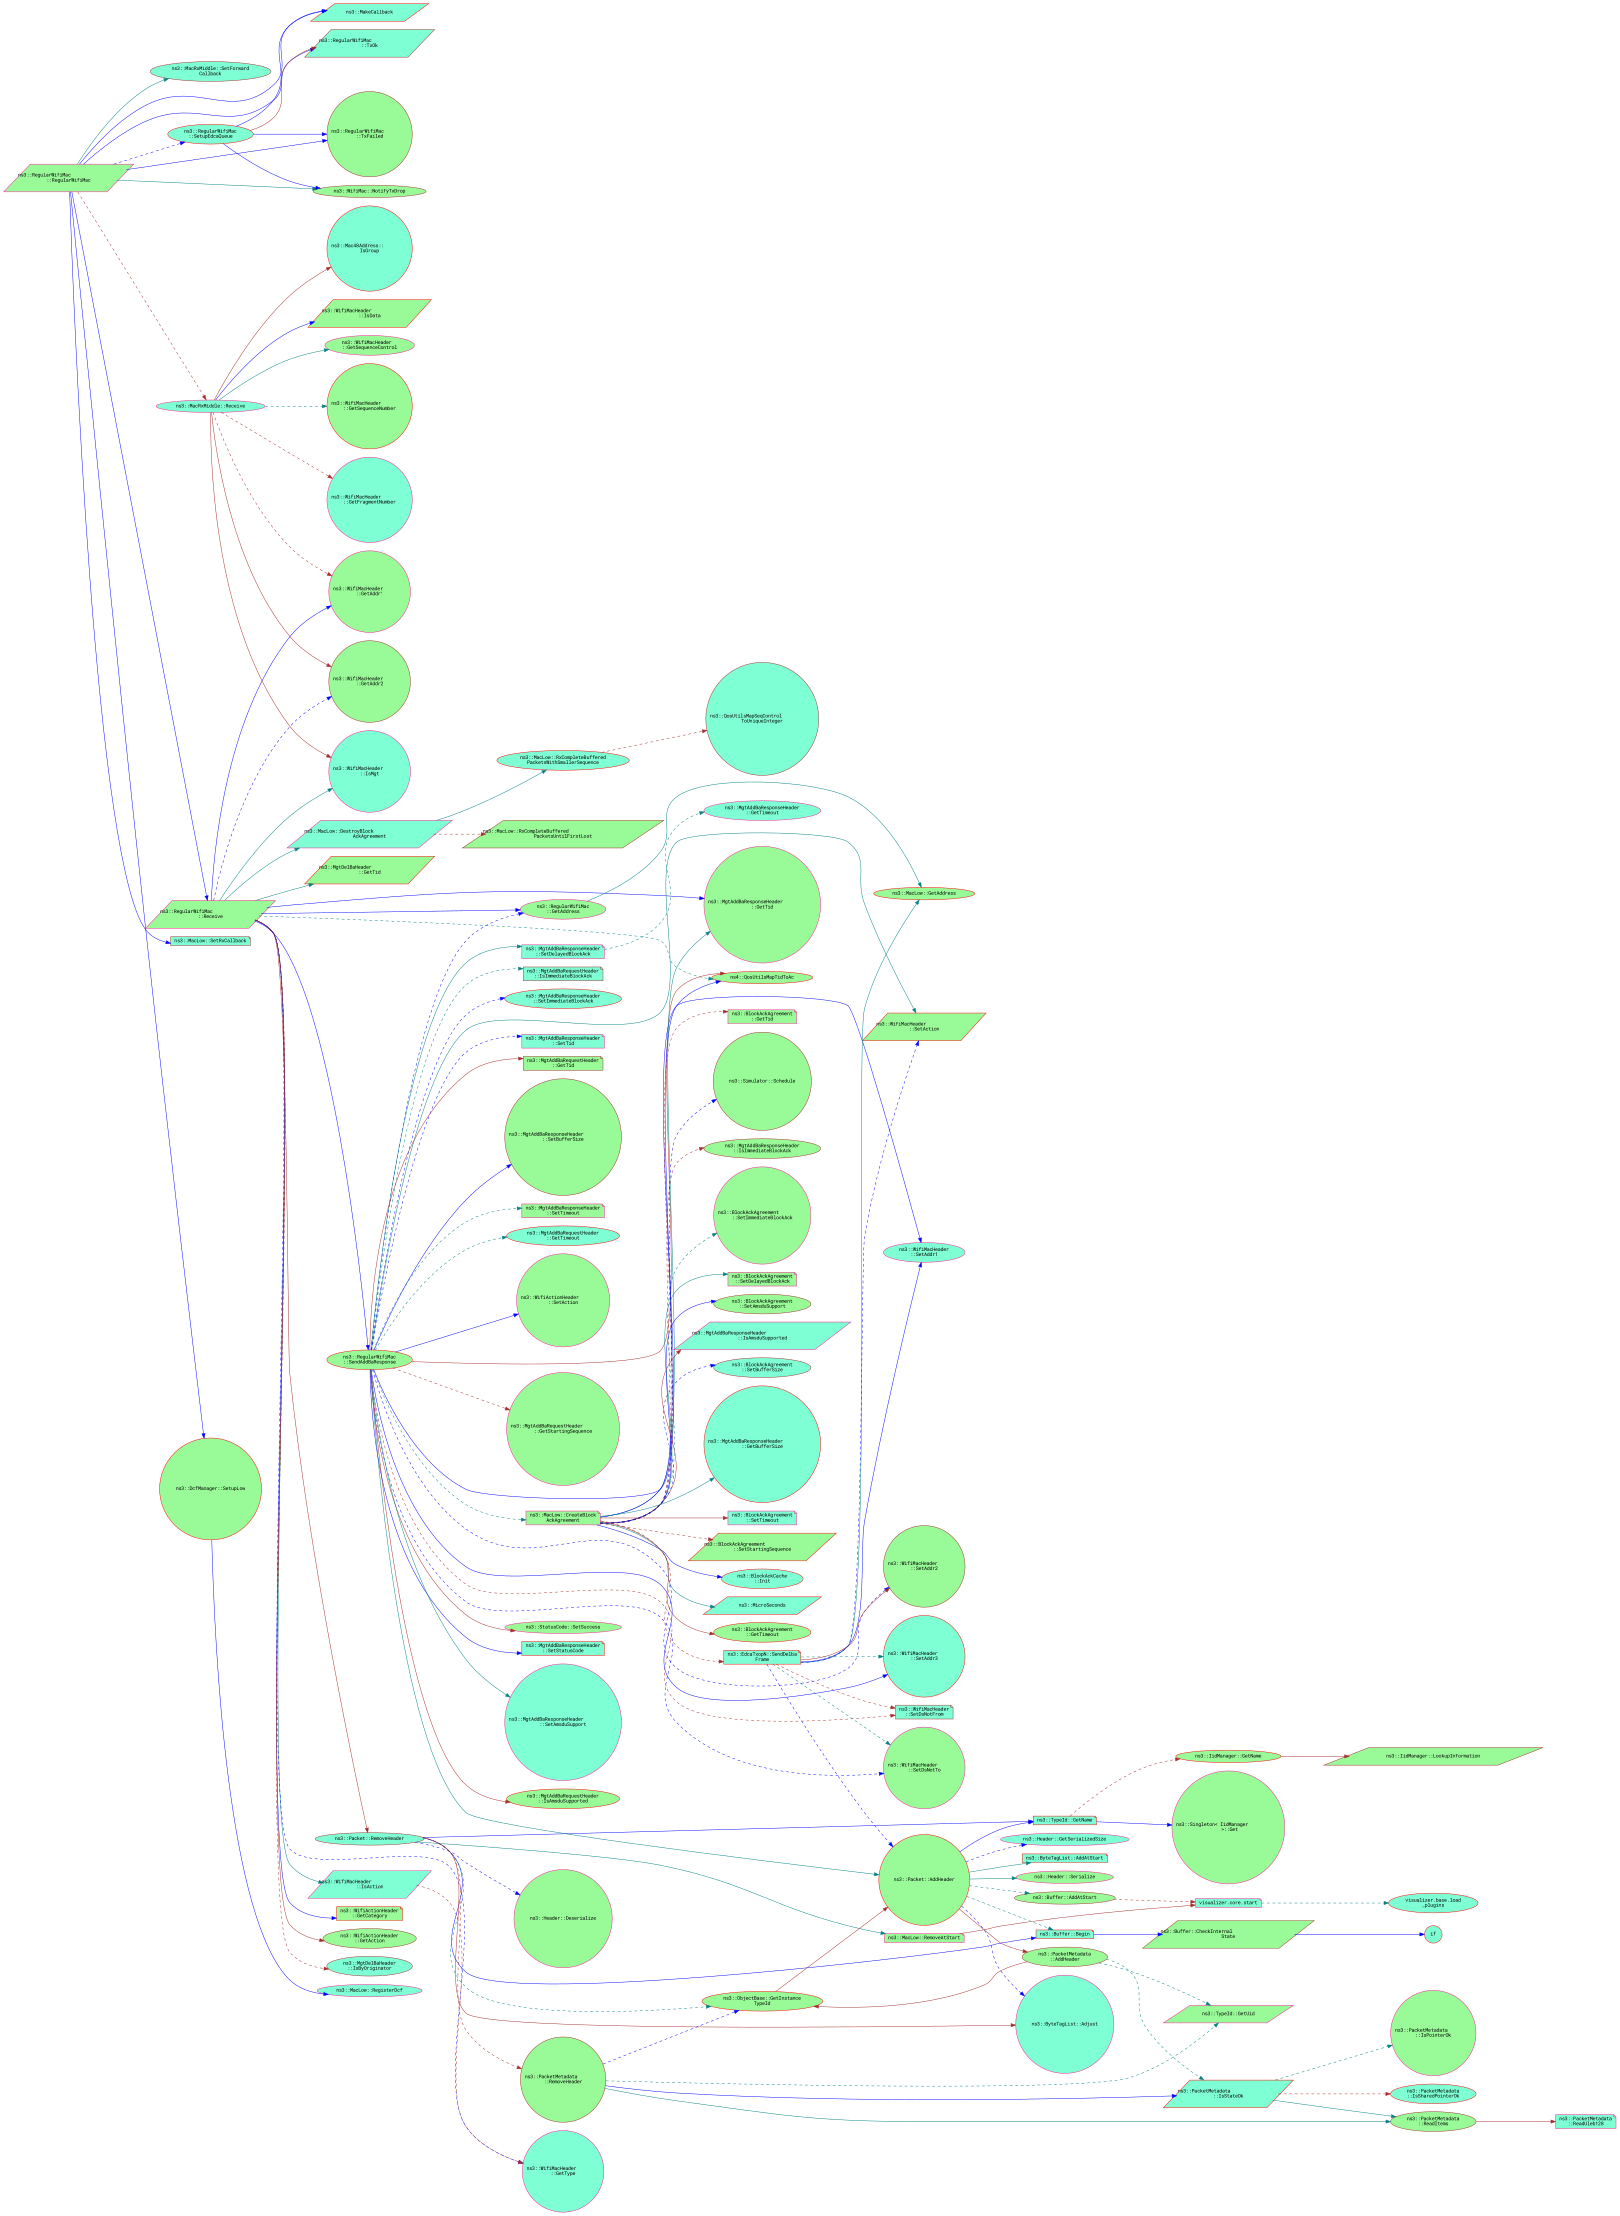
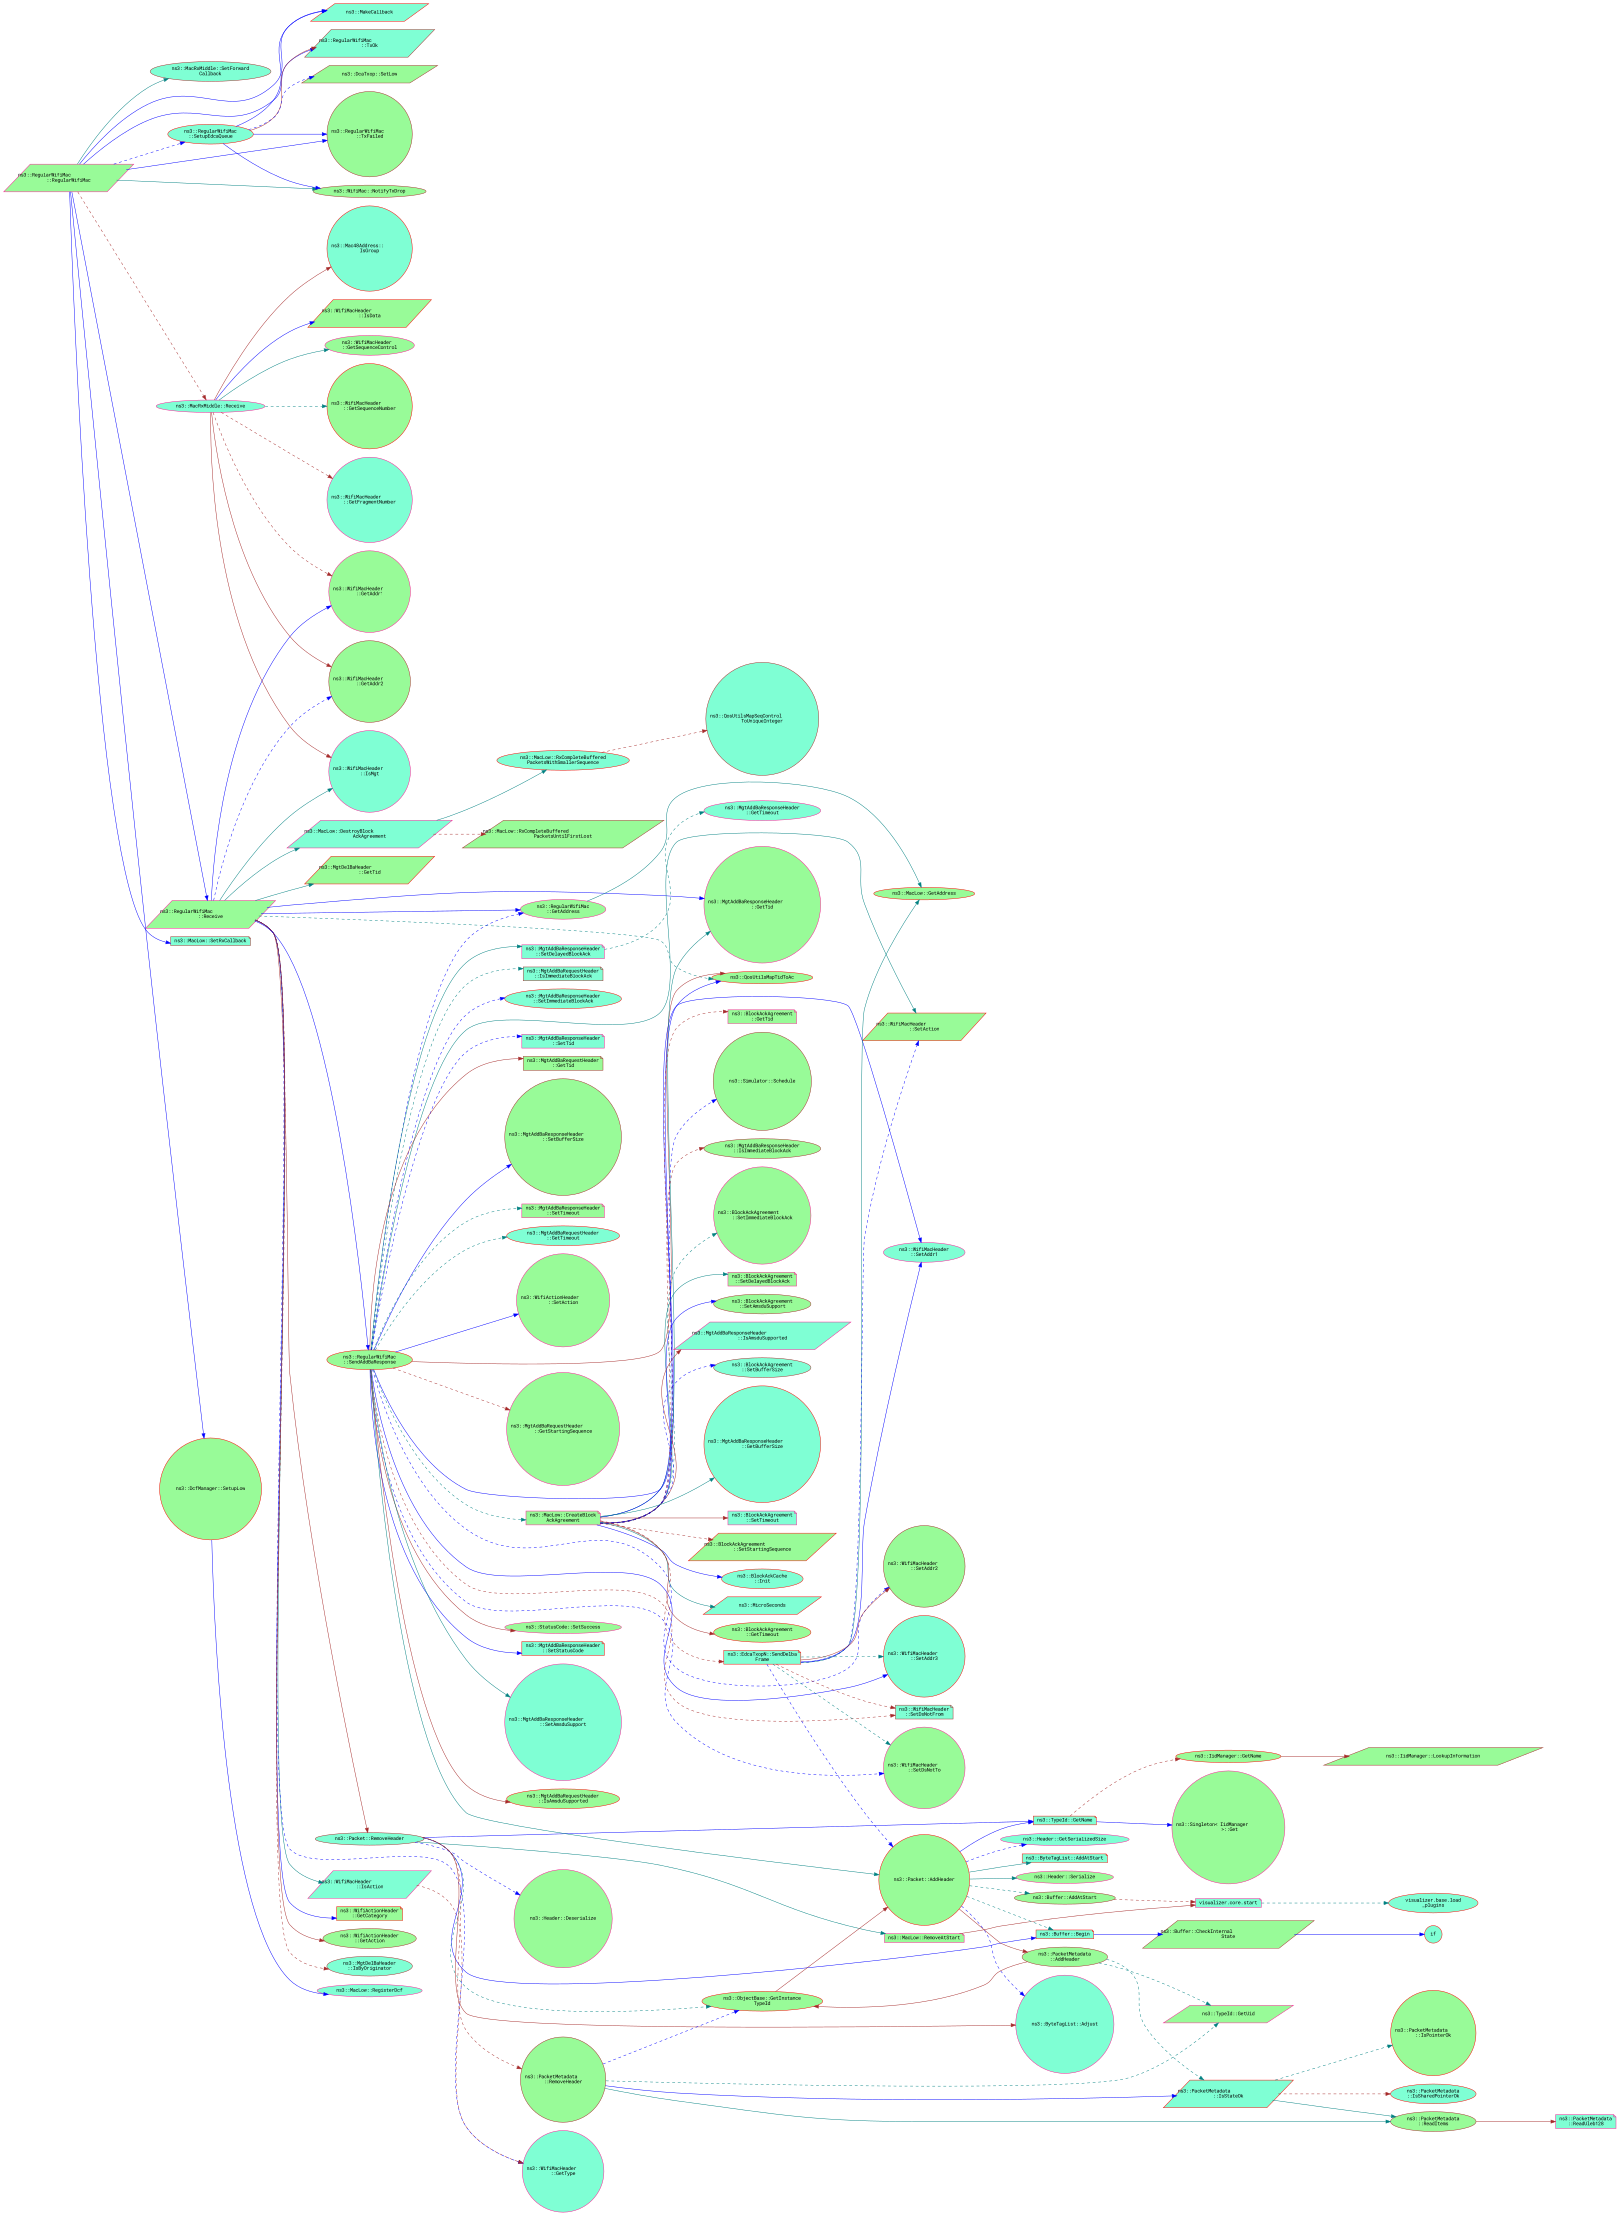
none -> (370, 74)
(762, 978) -> (762, 978)
(1433, 2033) -> (1433, 2033)
